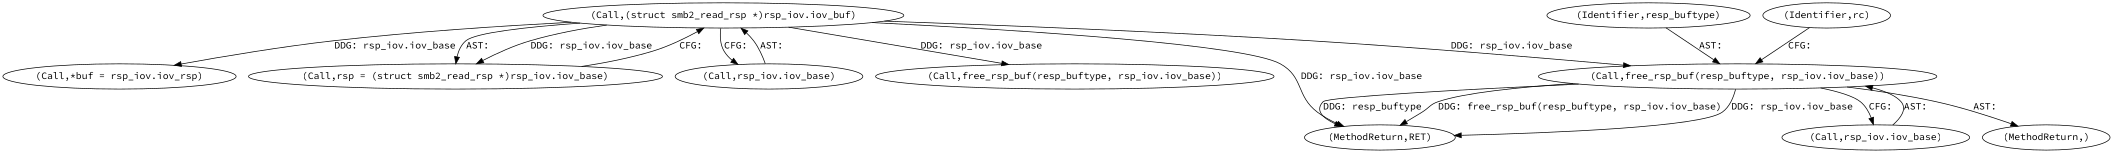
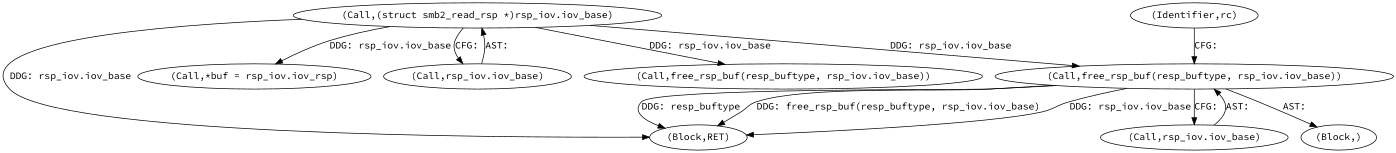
(723, 15) -> (477, 15)
(1649, 15) -> none
(455, 76) -> none
(1380, 137) -> (698, 137)
(2046, 137) -> (1339, 137)
